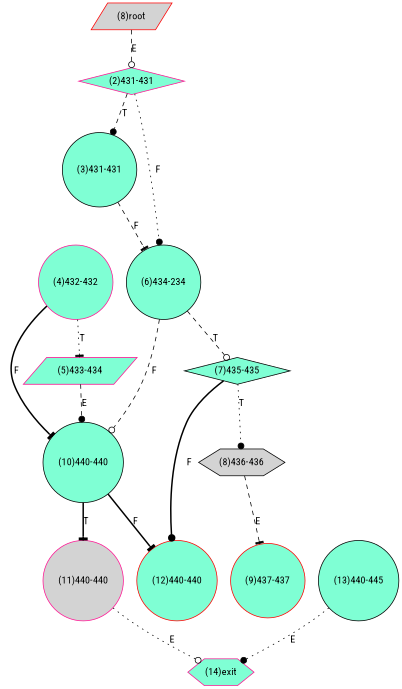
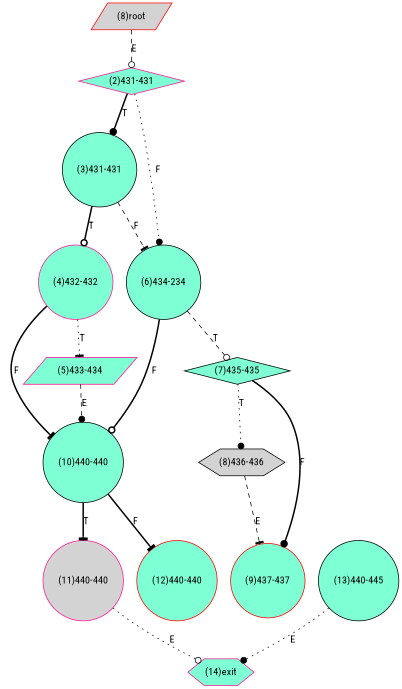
(121, 111) -> (121, 111)
none -> (88, 223)
(144, 377) -> (144, 377)
(177, 450) -> (299, 453)
